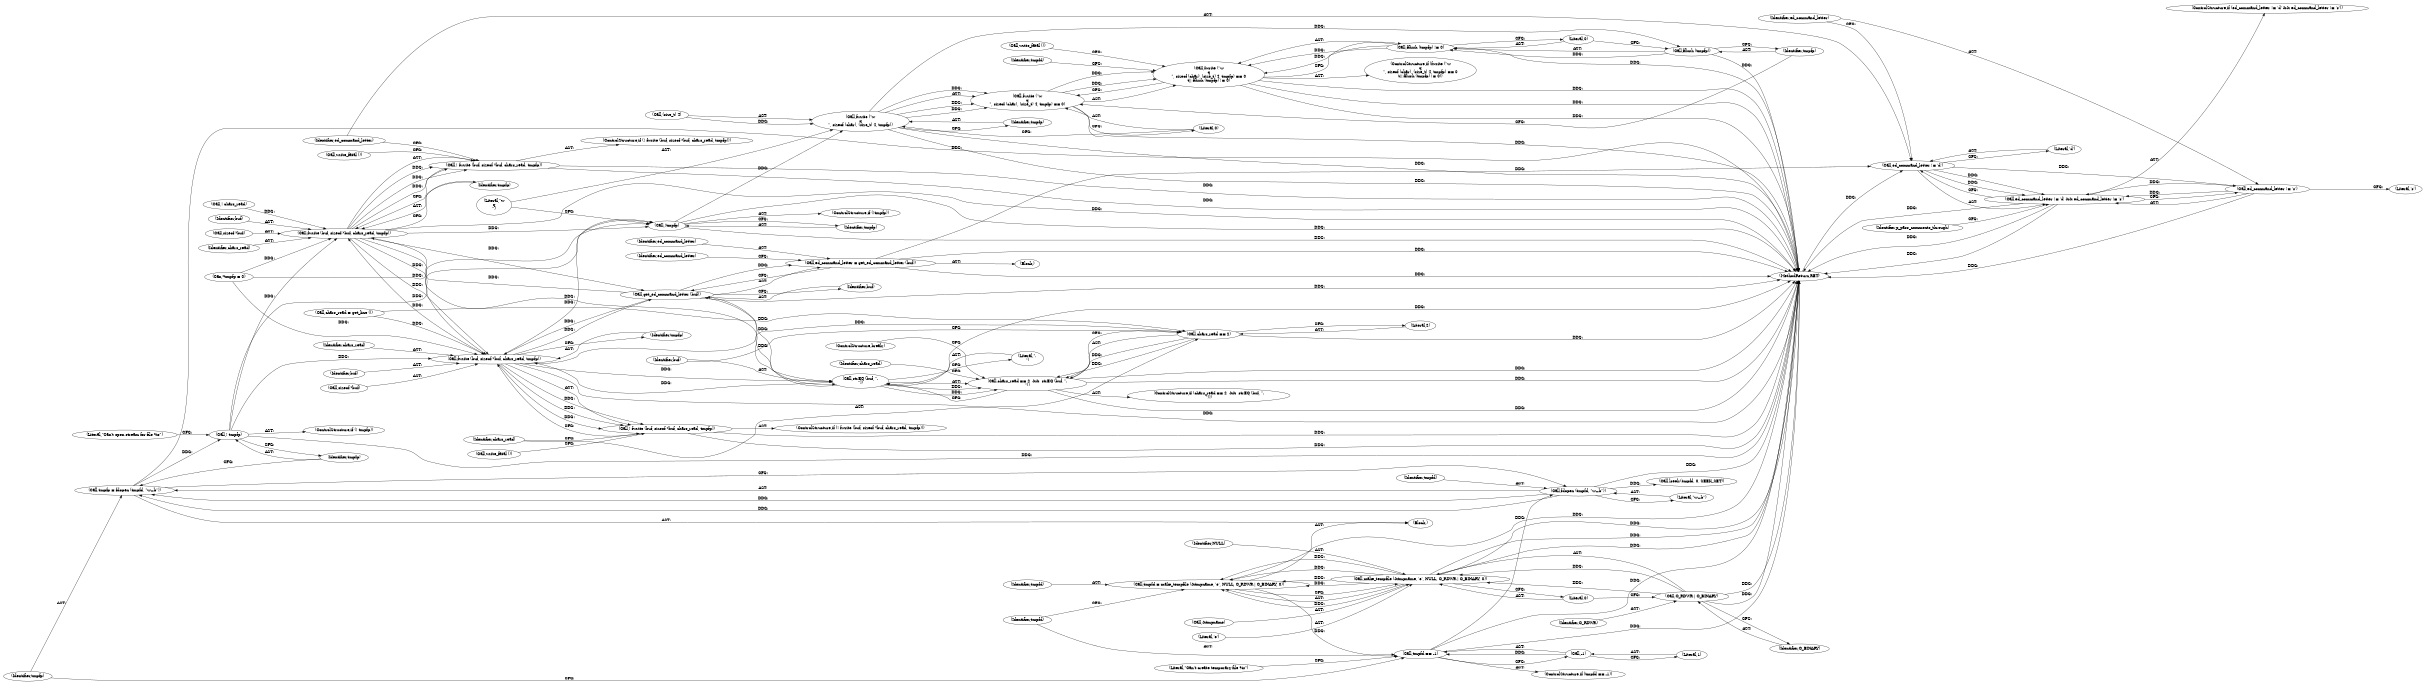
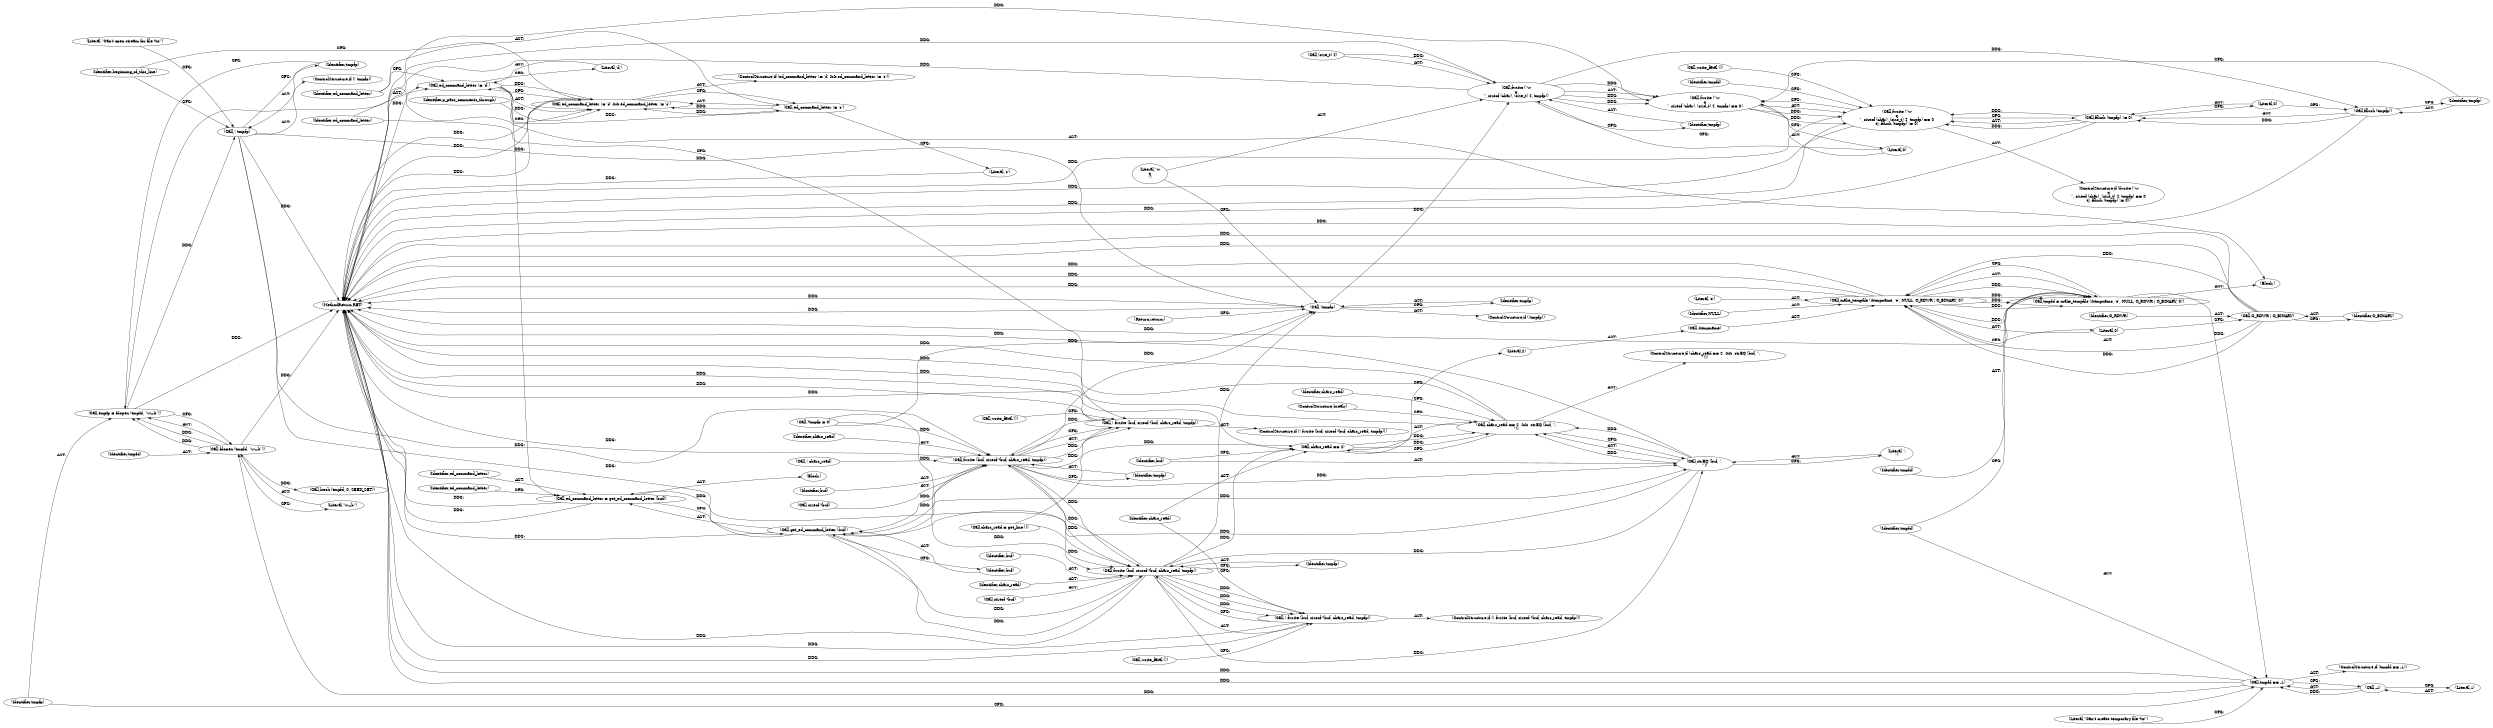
none -> (125, 72)
(1364, 172) -> (521, 295)
(2046, 254) -> (627, 182)
(229, 277) -> (814, 422)
none -> (1150, 320)
(1324, 332) -> (1617, 339)
